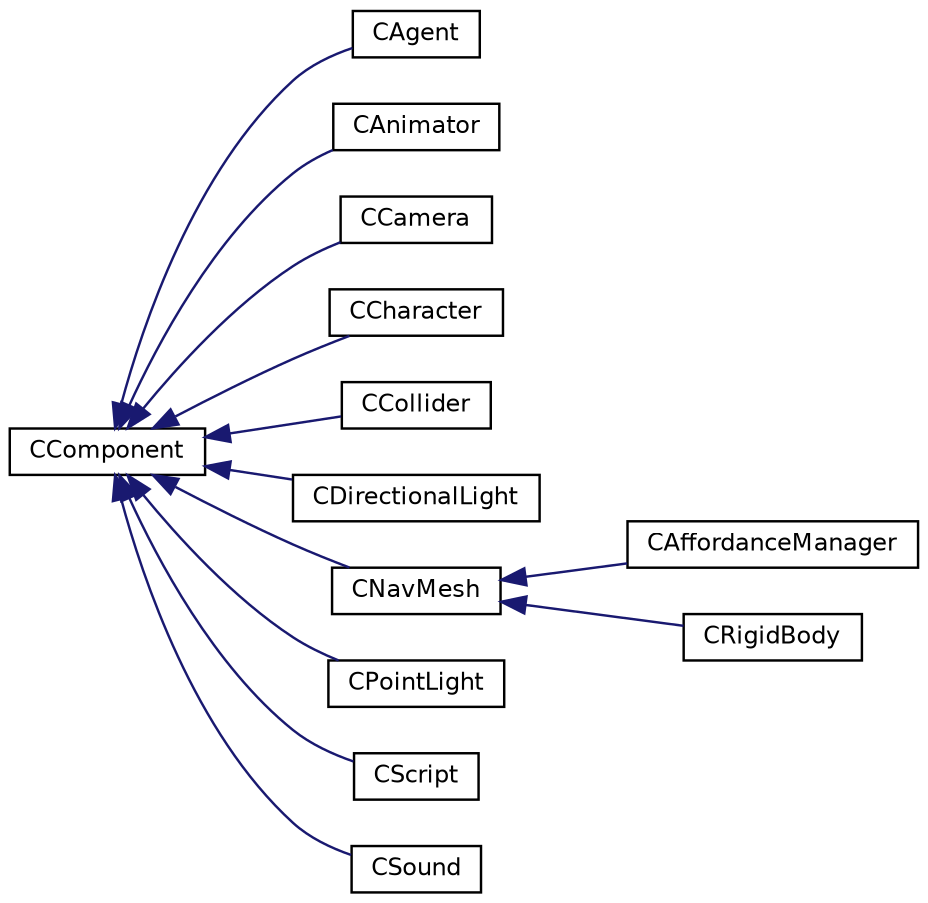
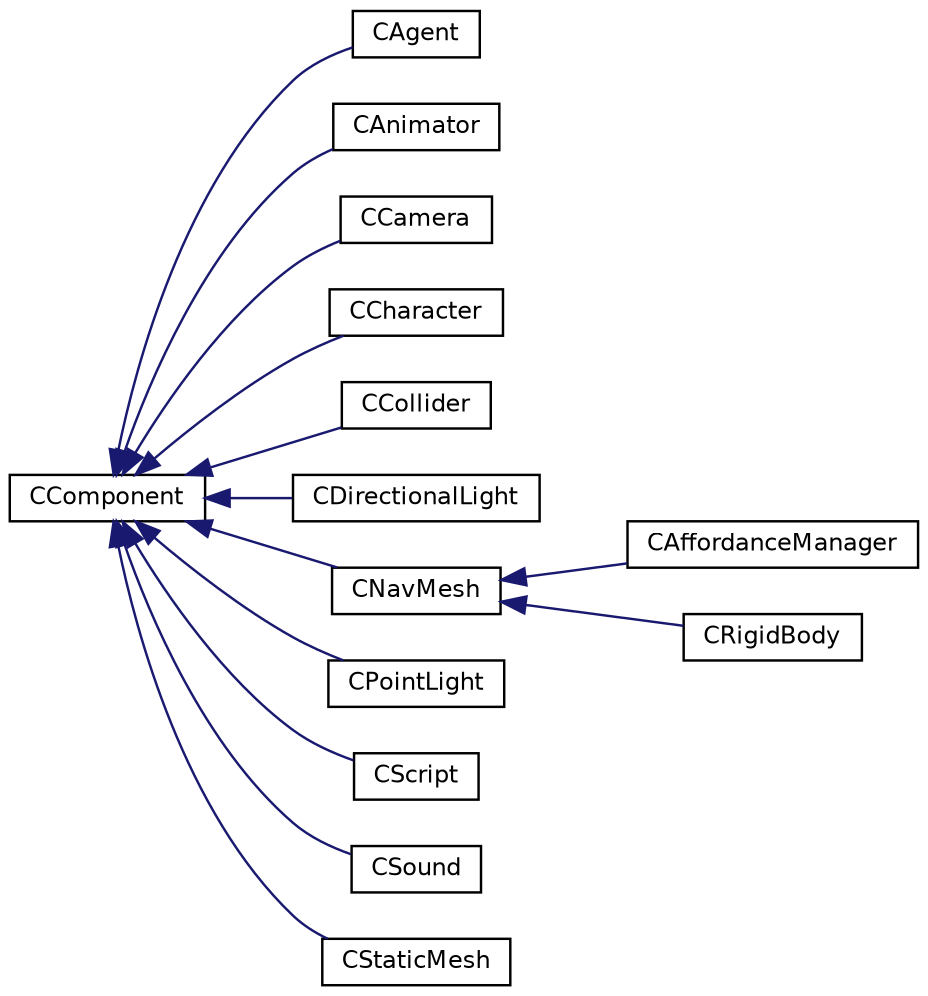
none -> (416, 962)
